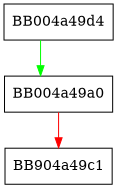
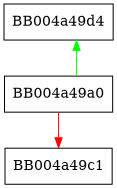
(41, 53) -> (77, 63)
(59, 166) -> (59, 166)
